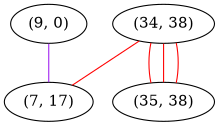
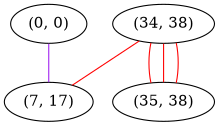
(49, 24) -> (49, 24)
